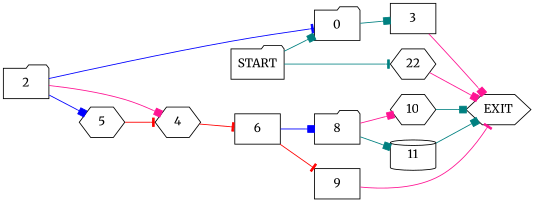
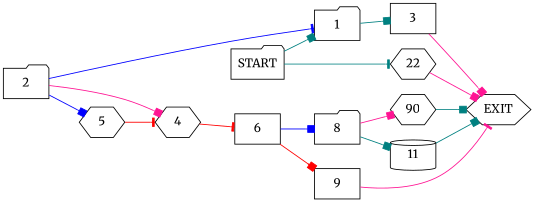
(337, 25) -> (337, 25)
(413, 110) -> (413, 110)
(296, 155) -> (296, 155)
